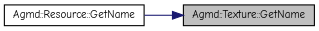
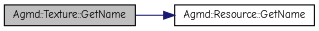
(158, 15) -> (150, 15)
